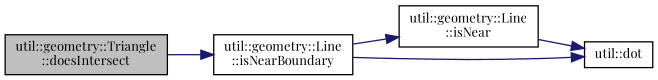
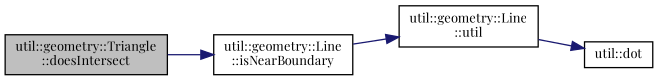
(469, 26) -> (469, 26)
(462, 59) -> none
